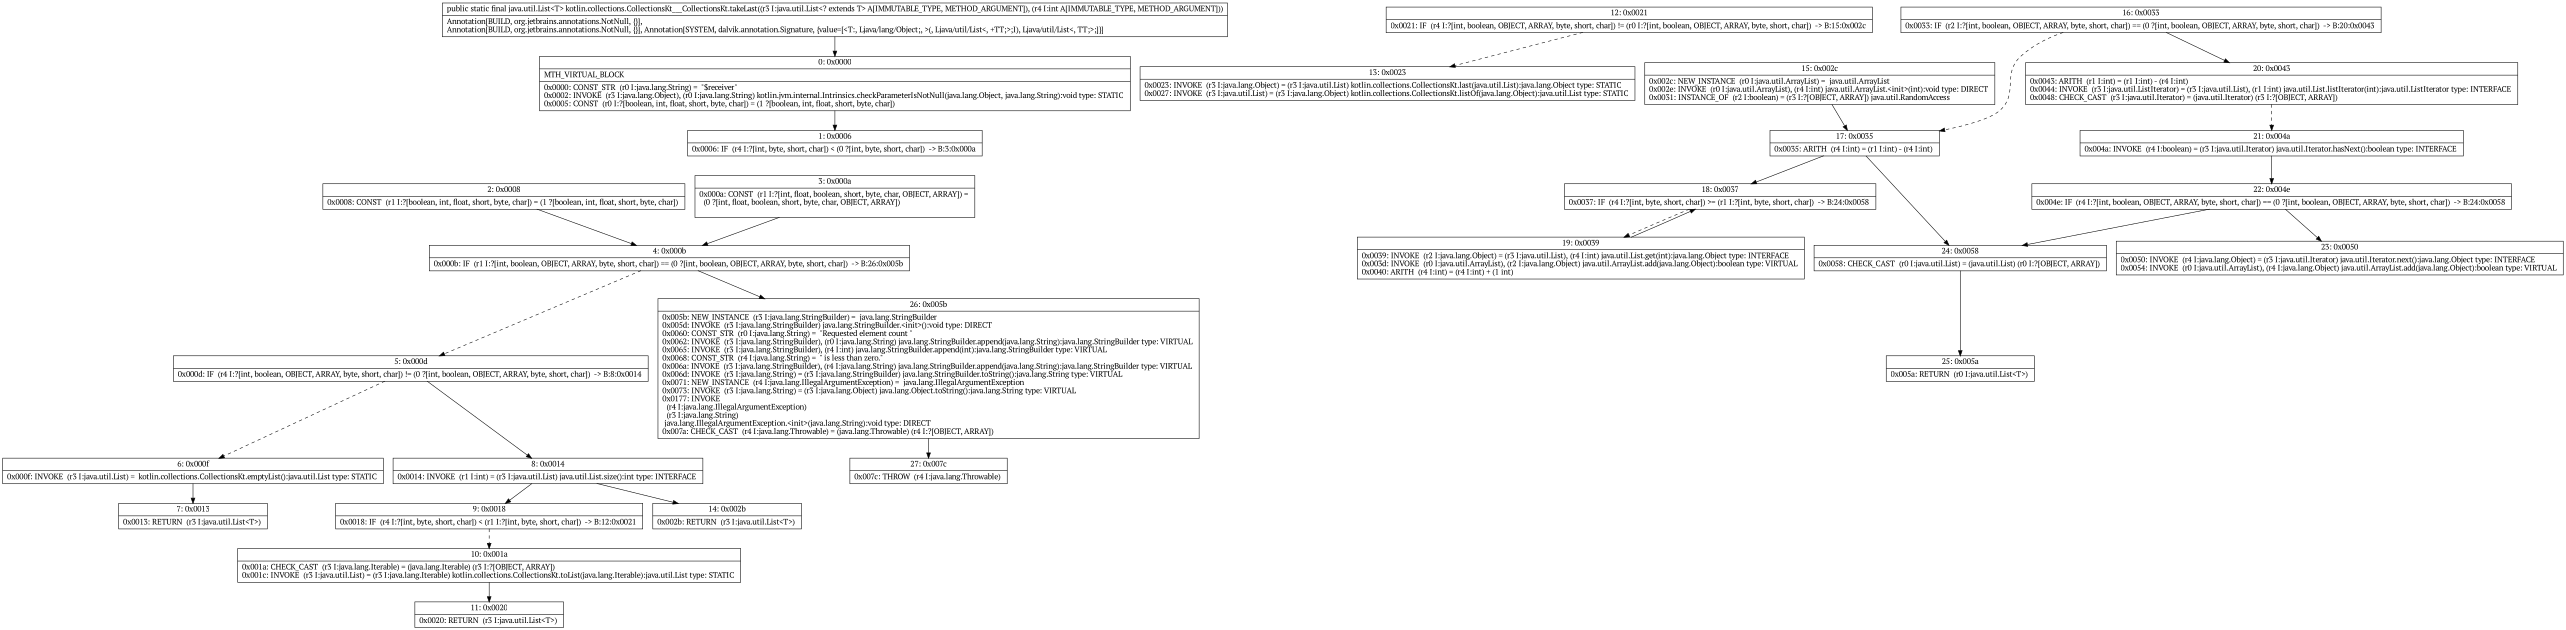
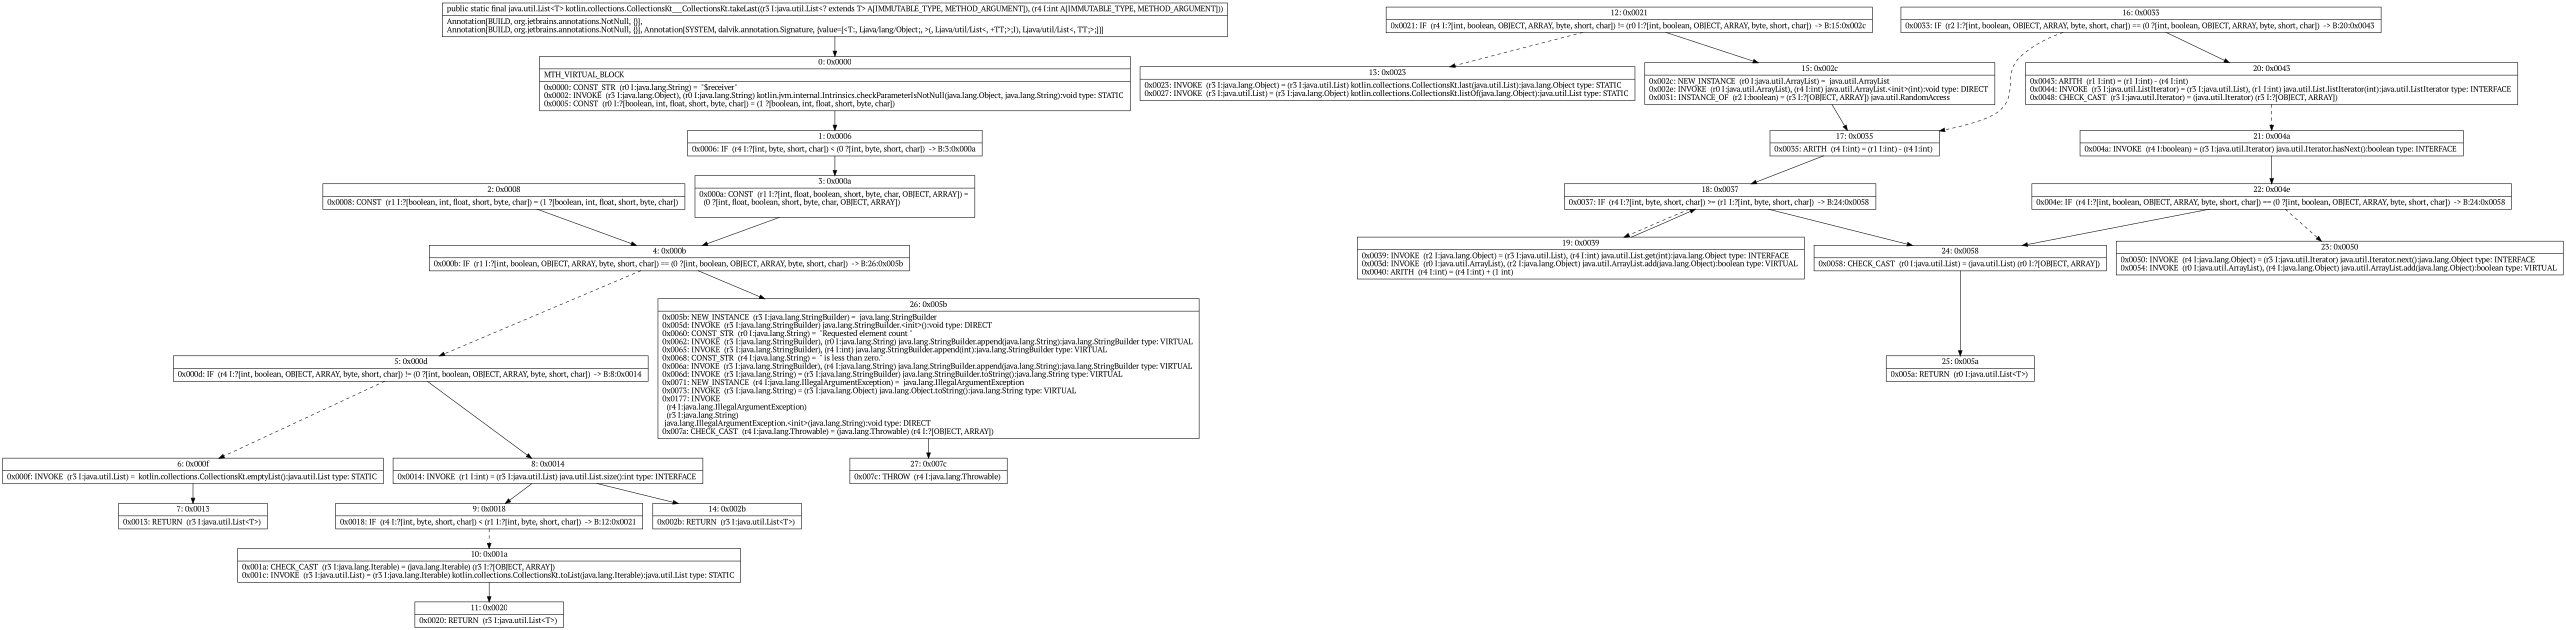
none -> (1709, 47)
none -> (835, 163)
(1906, 199) -> (1838, 227)
(2301, 223) -> (2301, 223)
